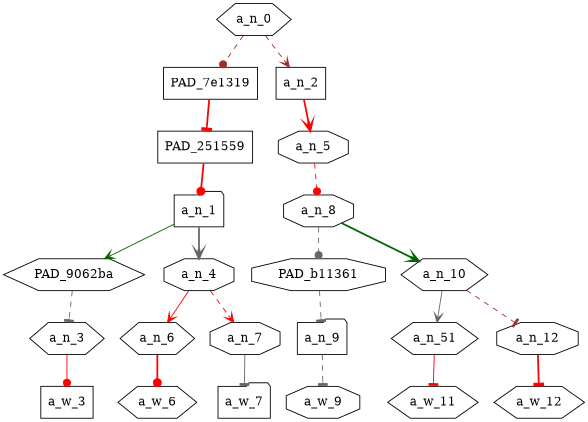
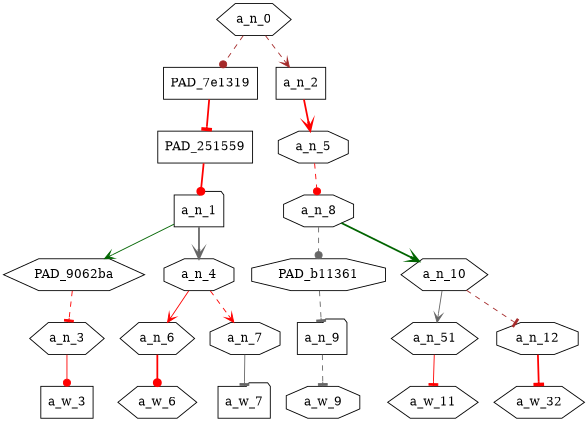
(71, 304) -> (71, 304)
(539, 402) -> (539, 402)
